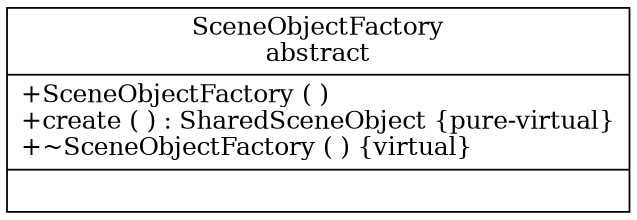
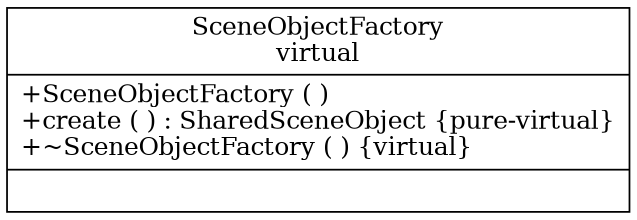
(318, 54) -> (318, 54)
